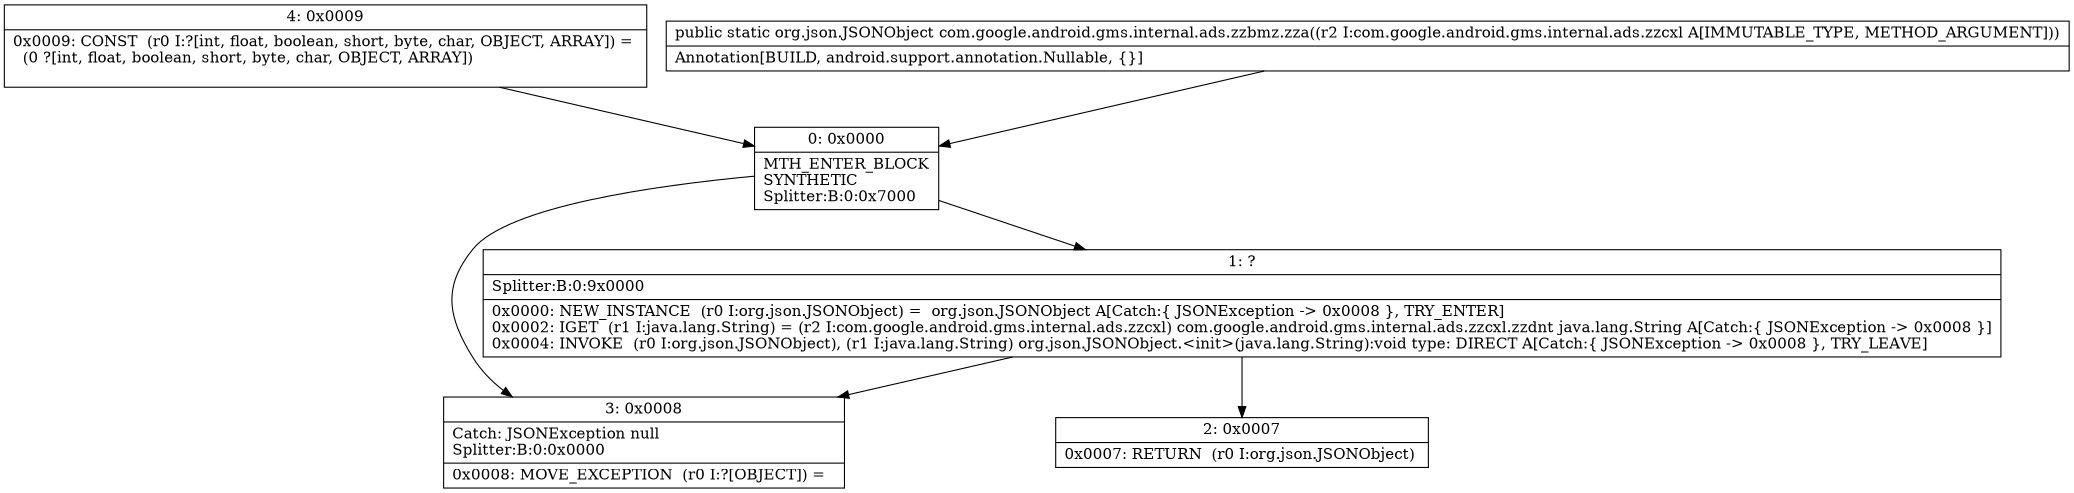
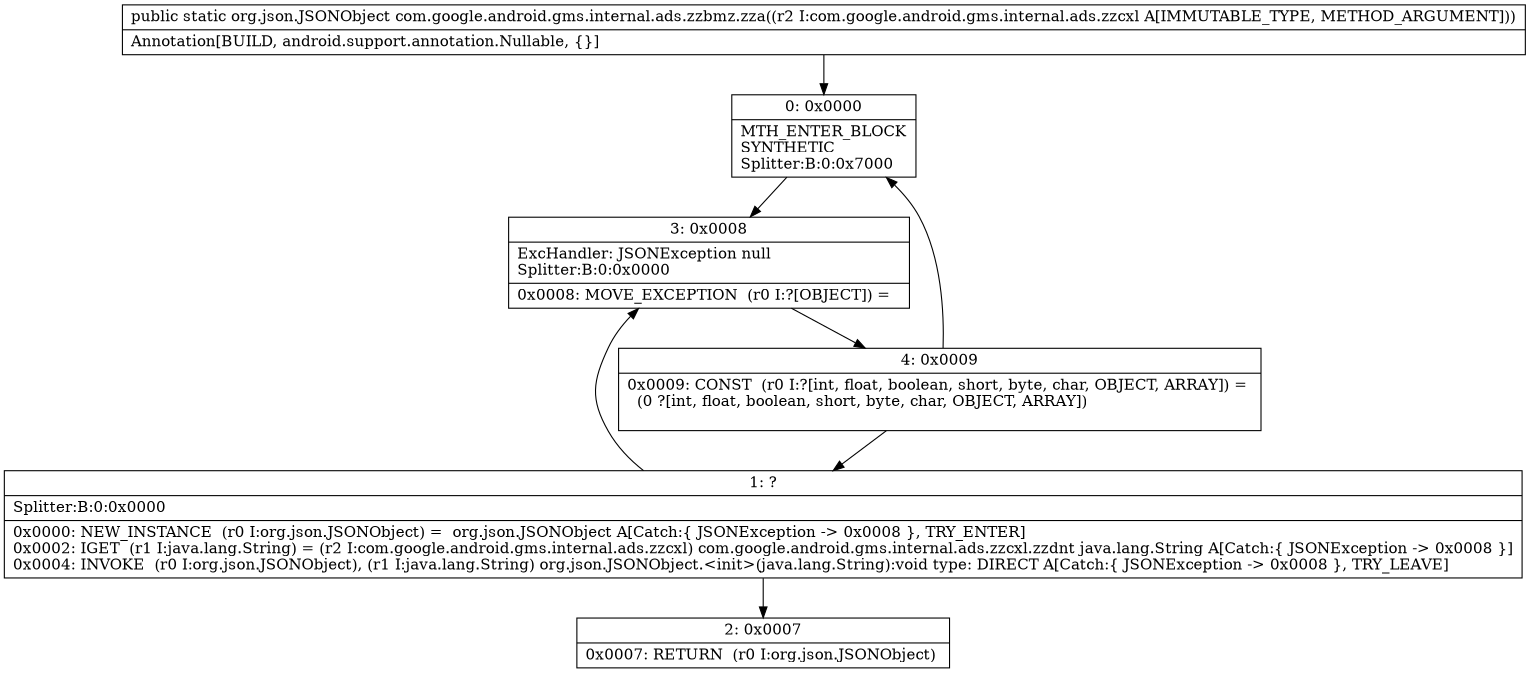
(1007, 223) -> (864, 447)
(569, 287) -> (90, 508)
none -> (823, 326)
(556, 434) -> (645, 254)
